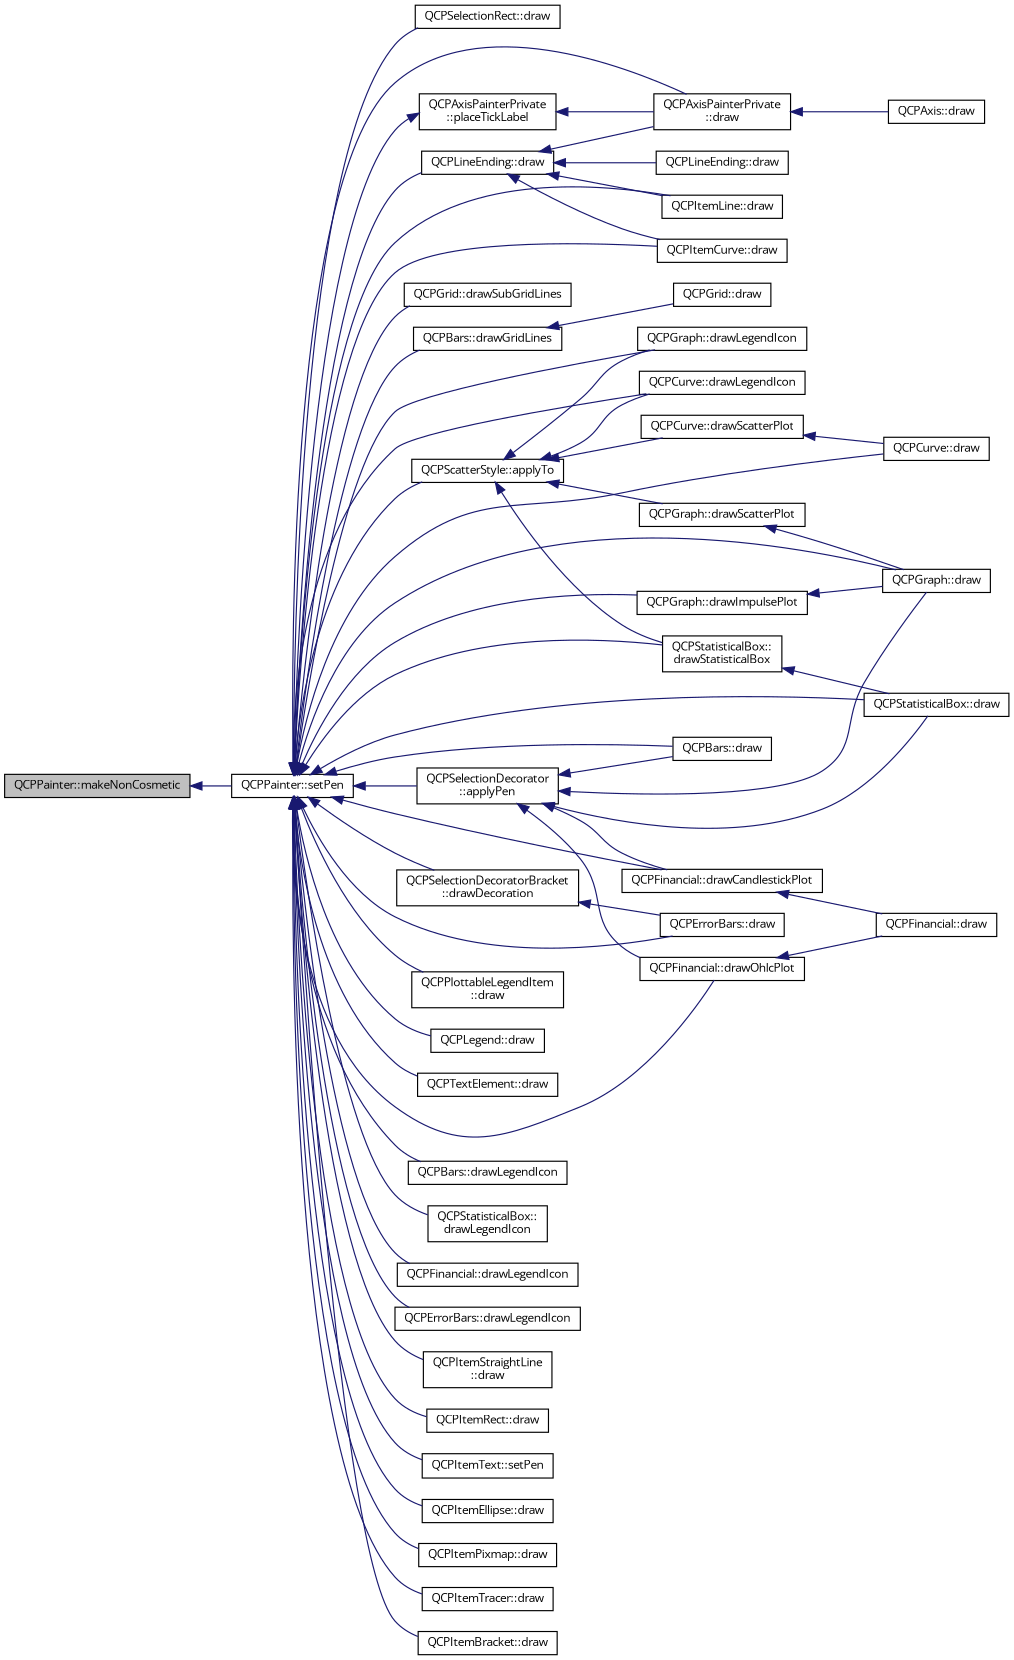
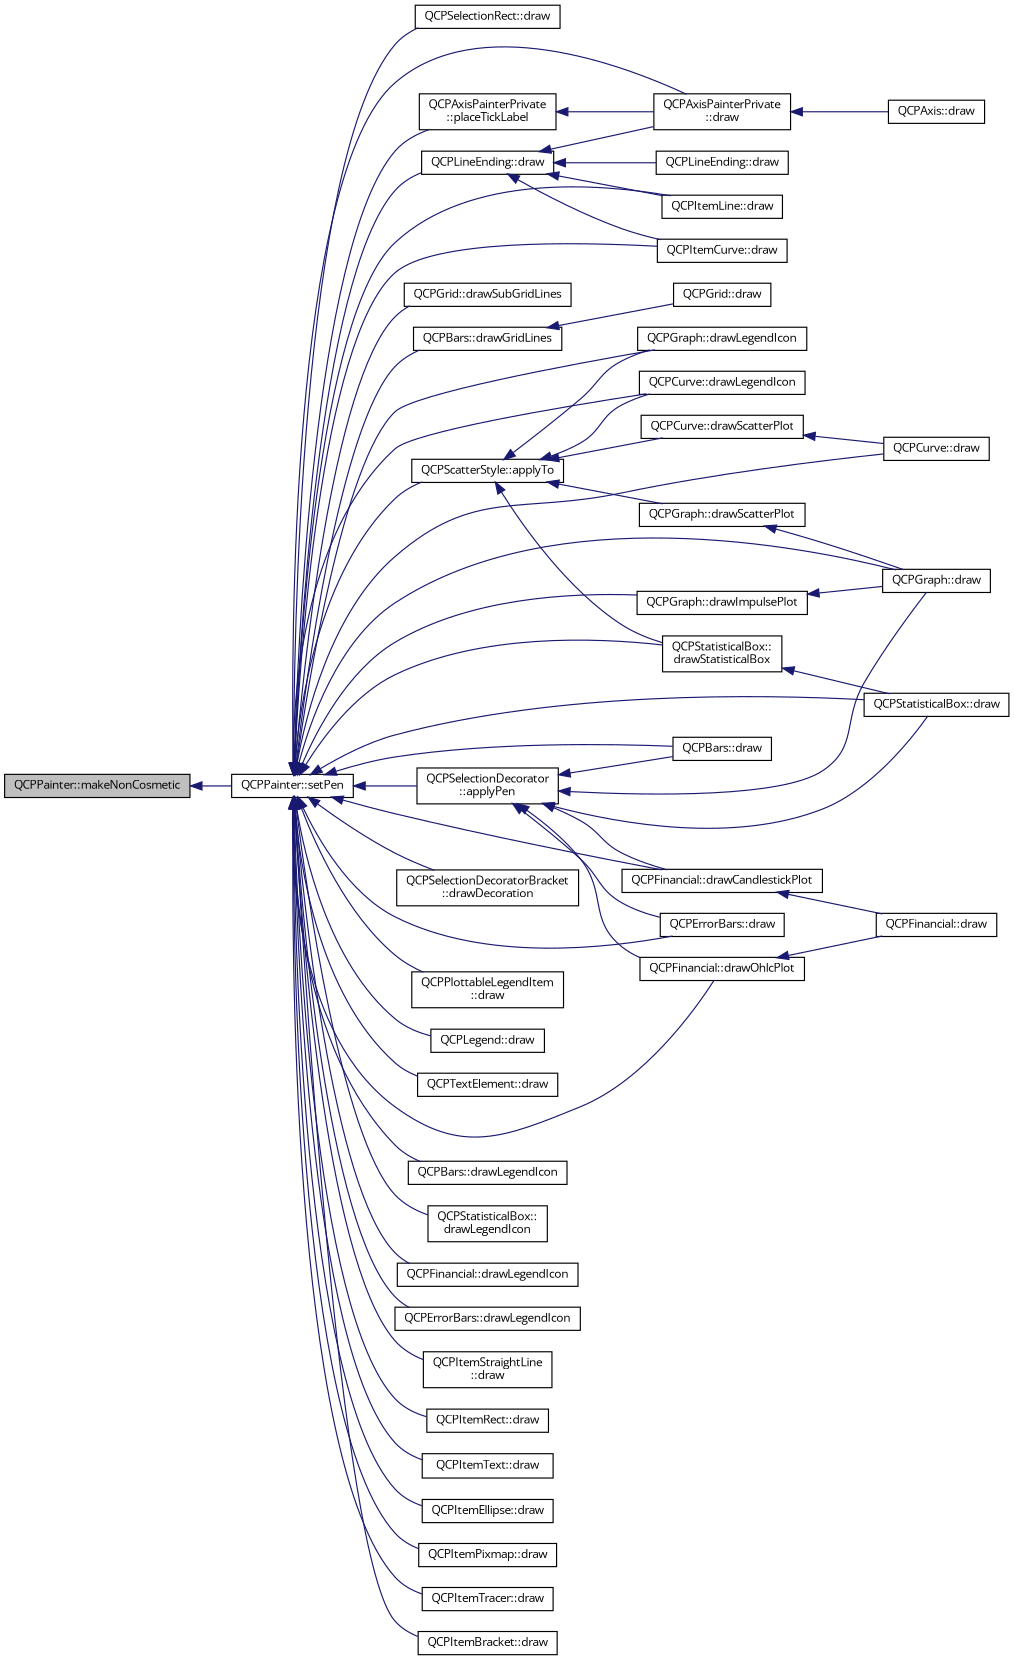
(315, 437) -> (327, 364)
(625, 910) -> (602, 886)
(488, 1466) -> (488, 1466)
